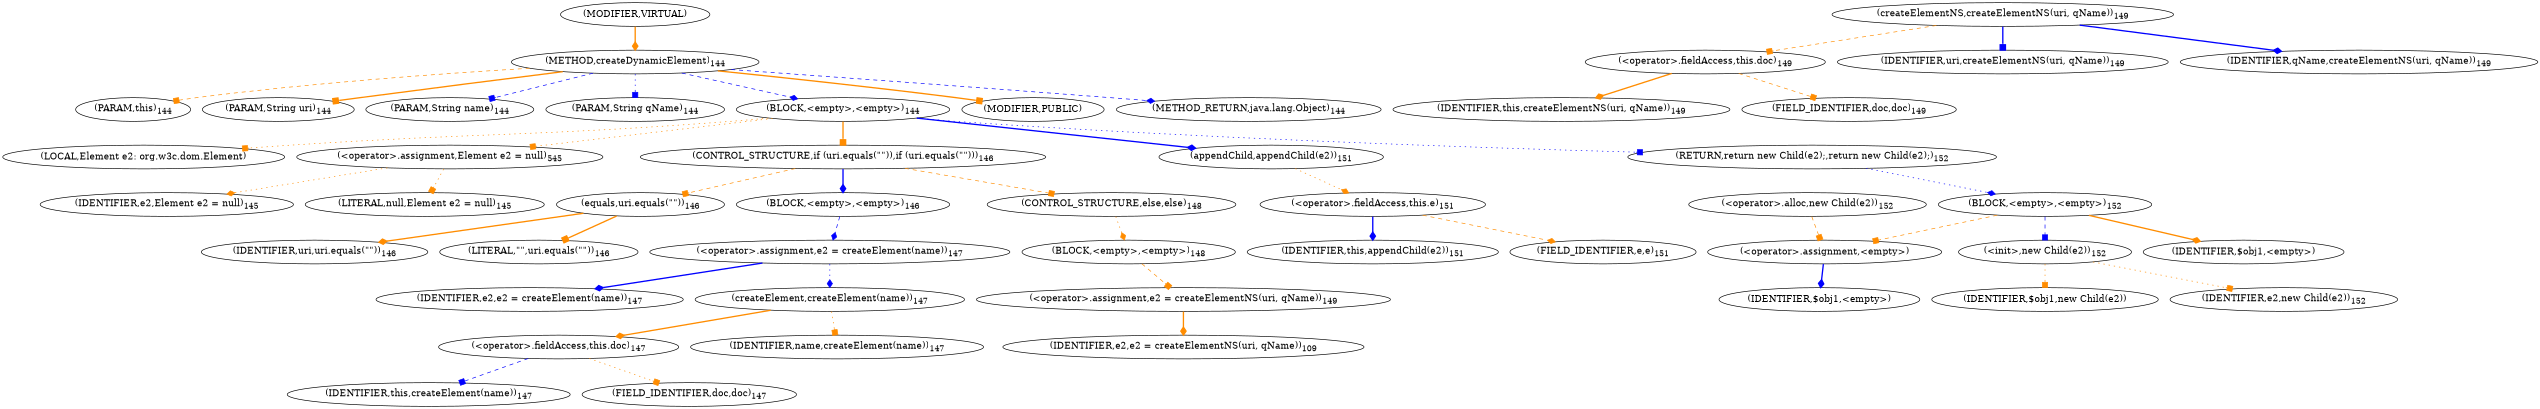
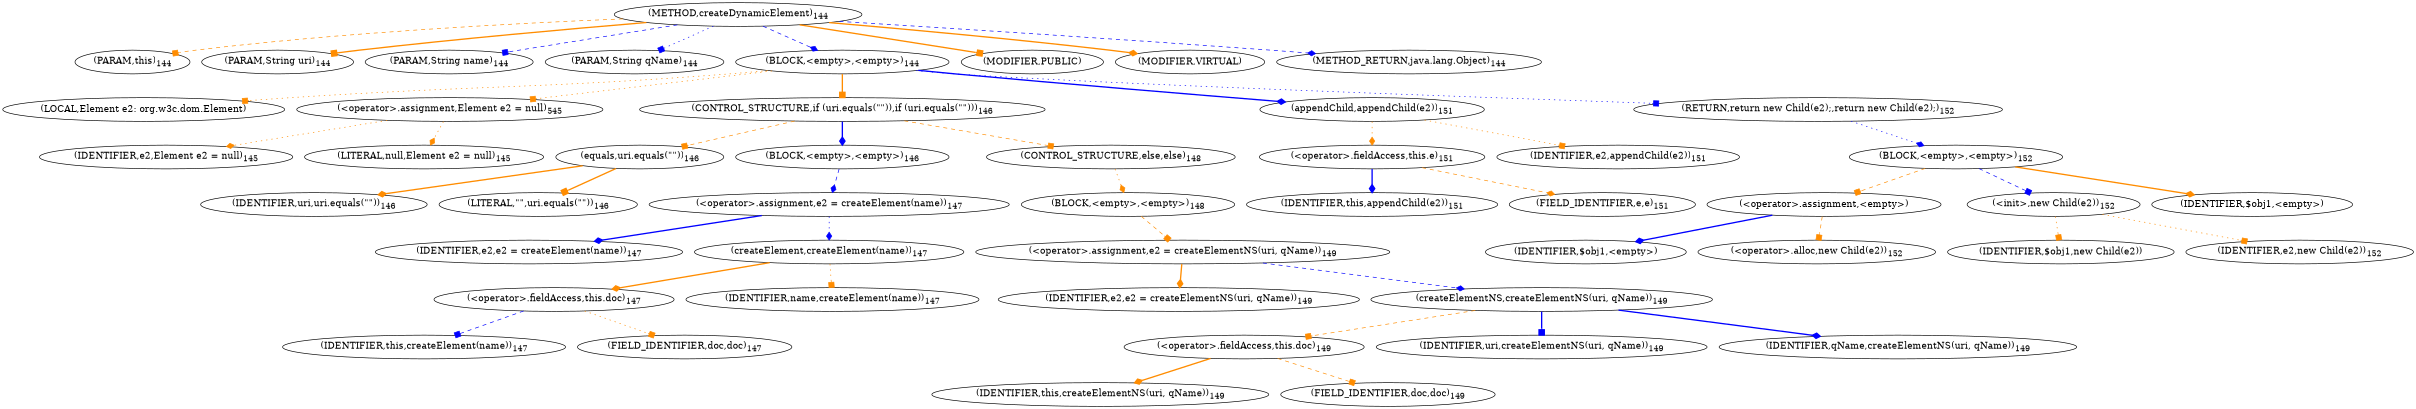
(635, 34) -> (979, 36)
none -> (1618, 157)
(439, 178) -> (439, 130)
(1815, 225) -> (1821, 225)
none -> (1360, 275)
(1309, 346) -> (1305, 299)
